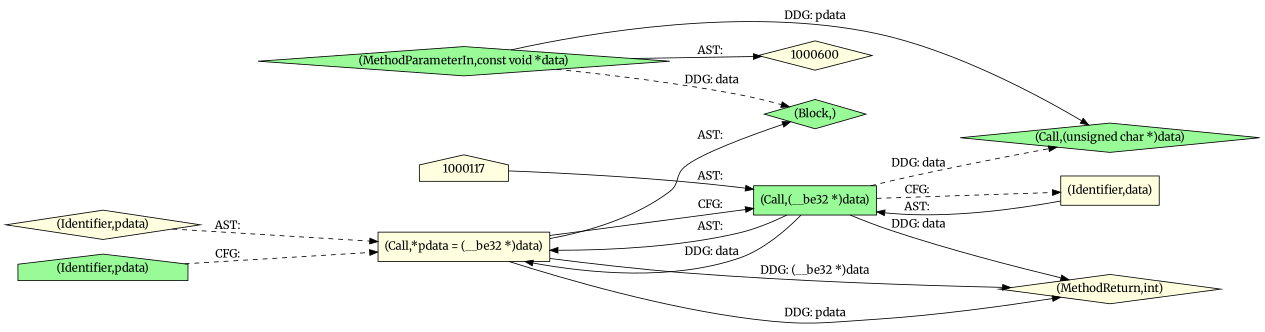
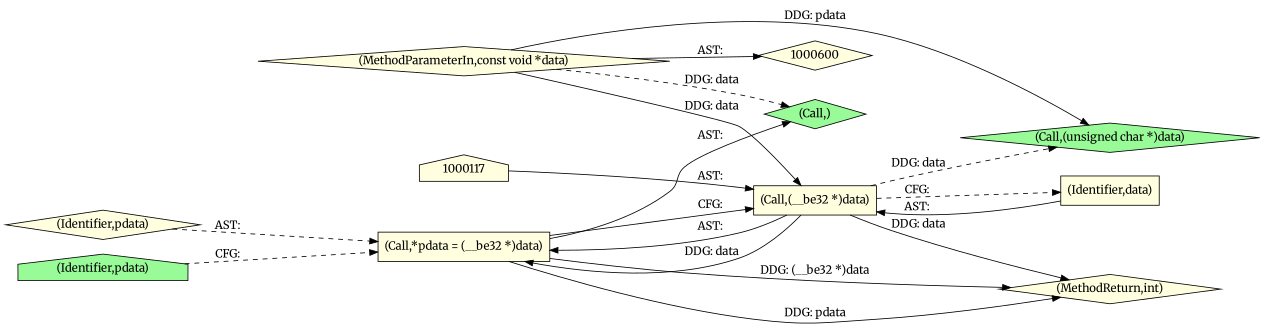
(464, 61) -> (464, 61)
none -> (665, 107)
(815, 114) -> (815, 114)
(815, 200) -> (815, 200)
